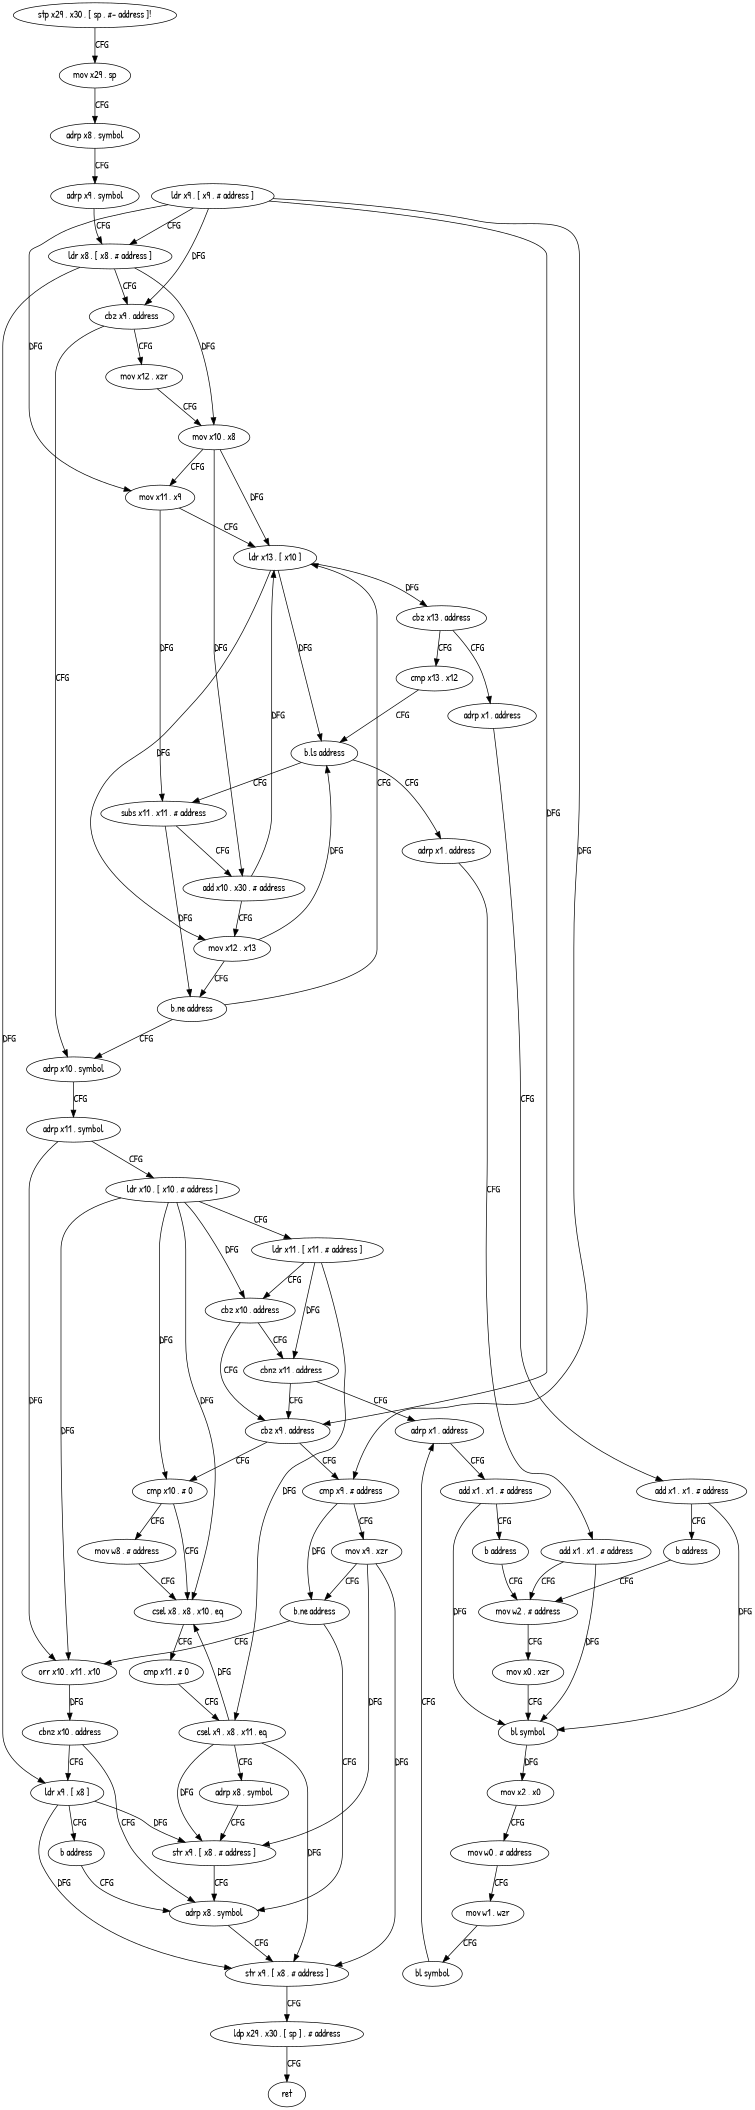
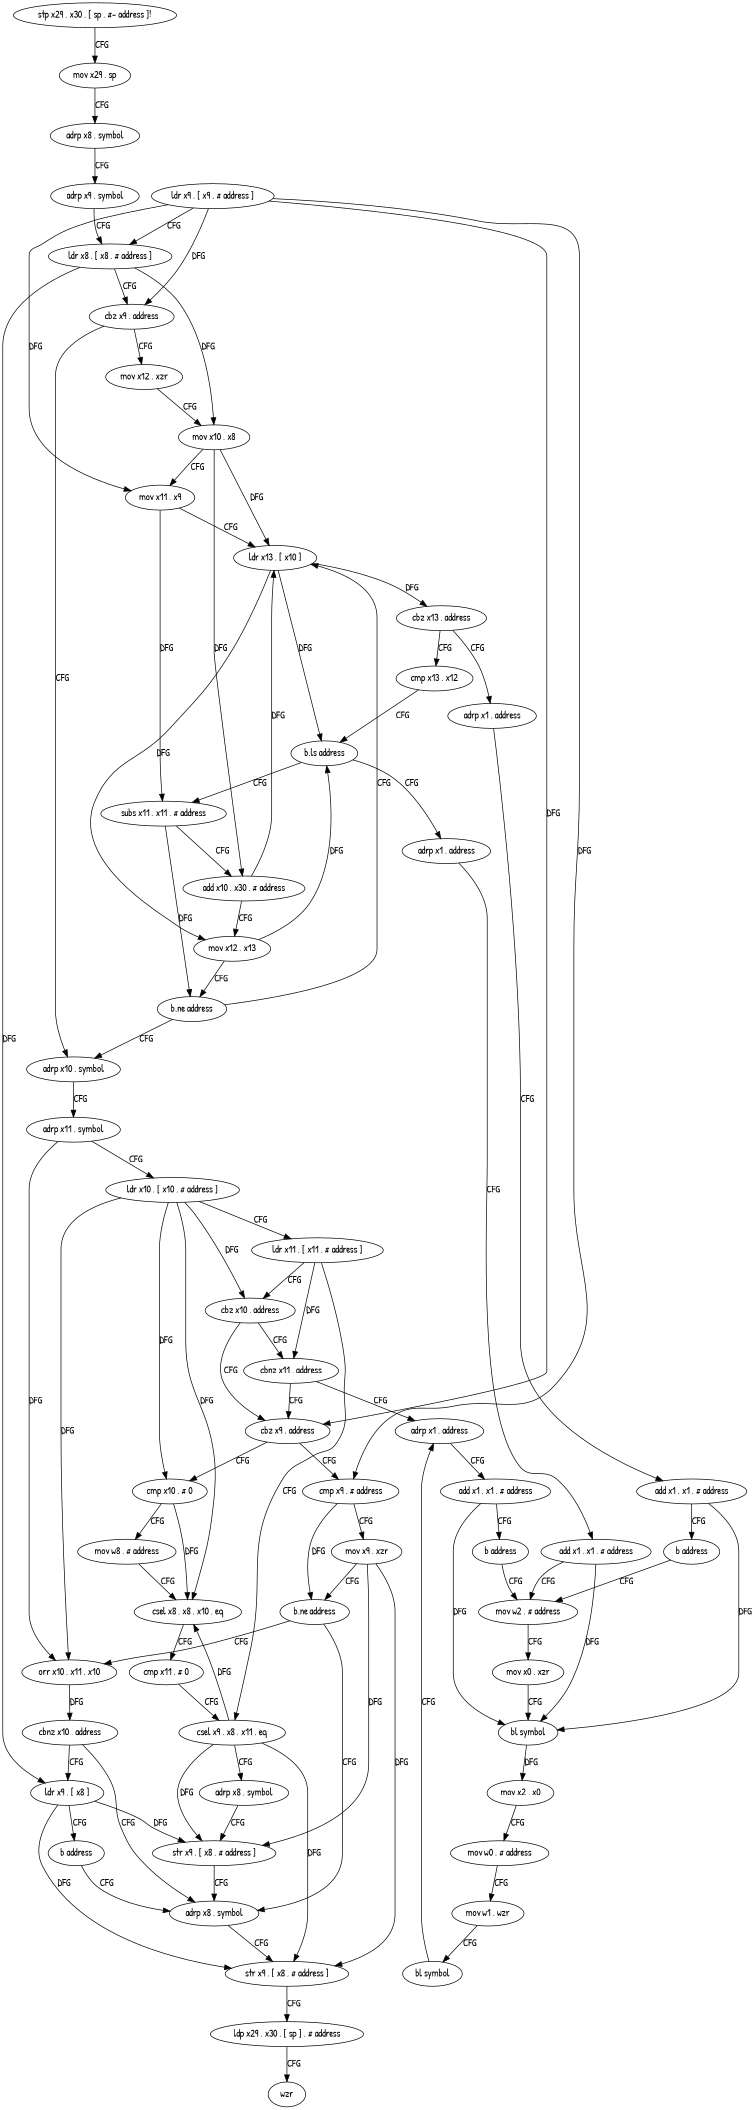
(289, 1491) -> (289, 1491)
(192, 1552) -> (192, 1552)
(287, 2094) -> (287, 2094)
